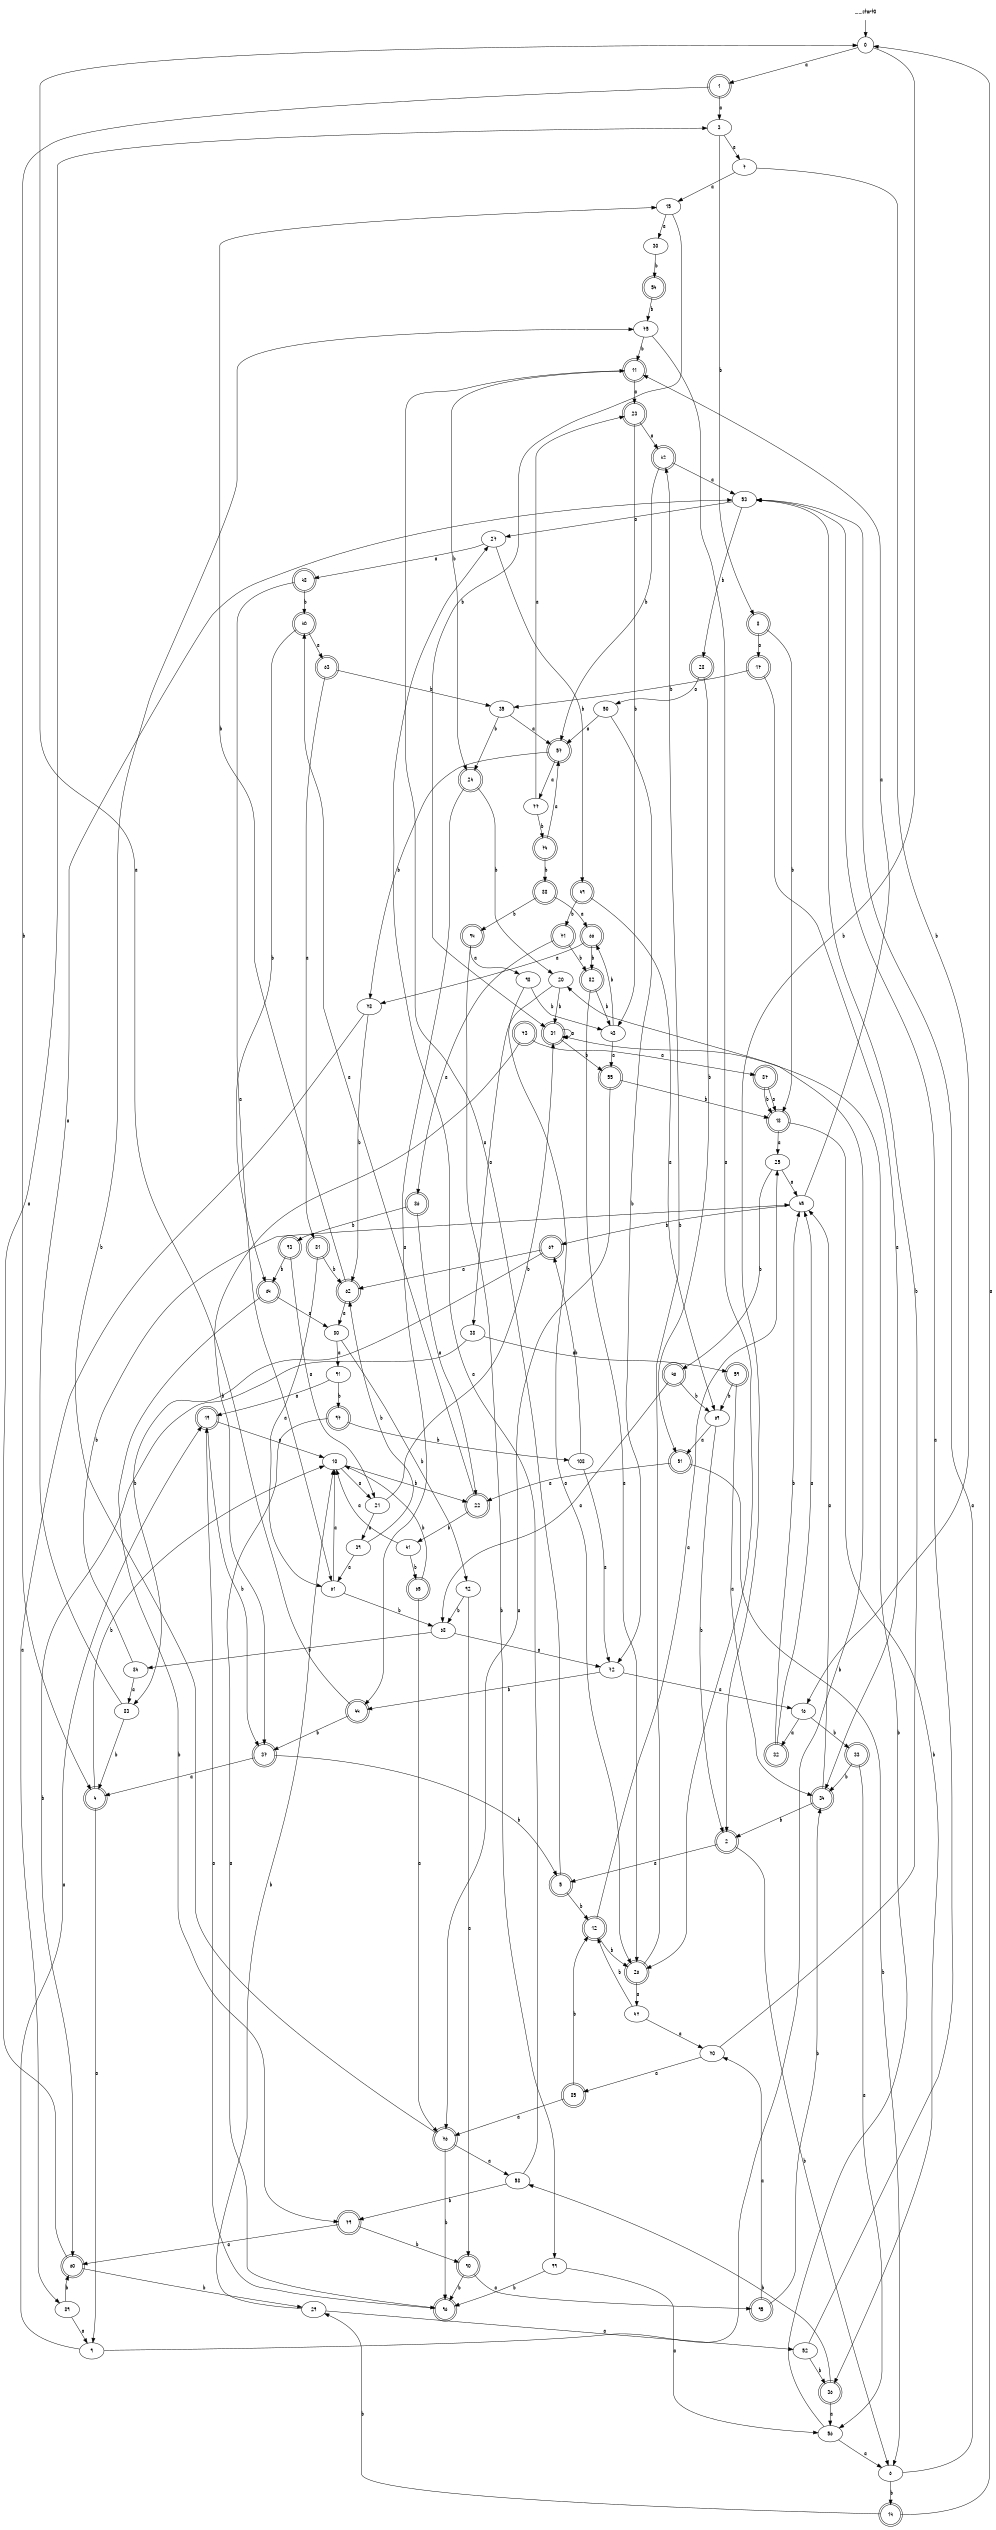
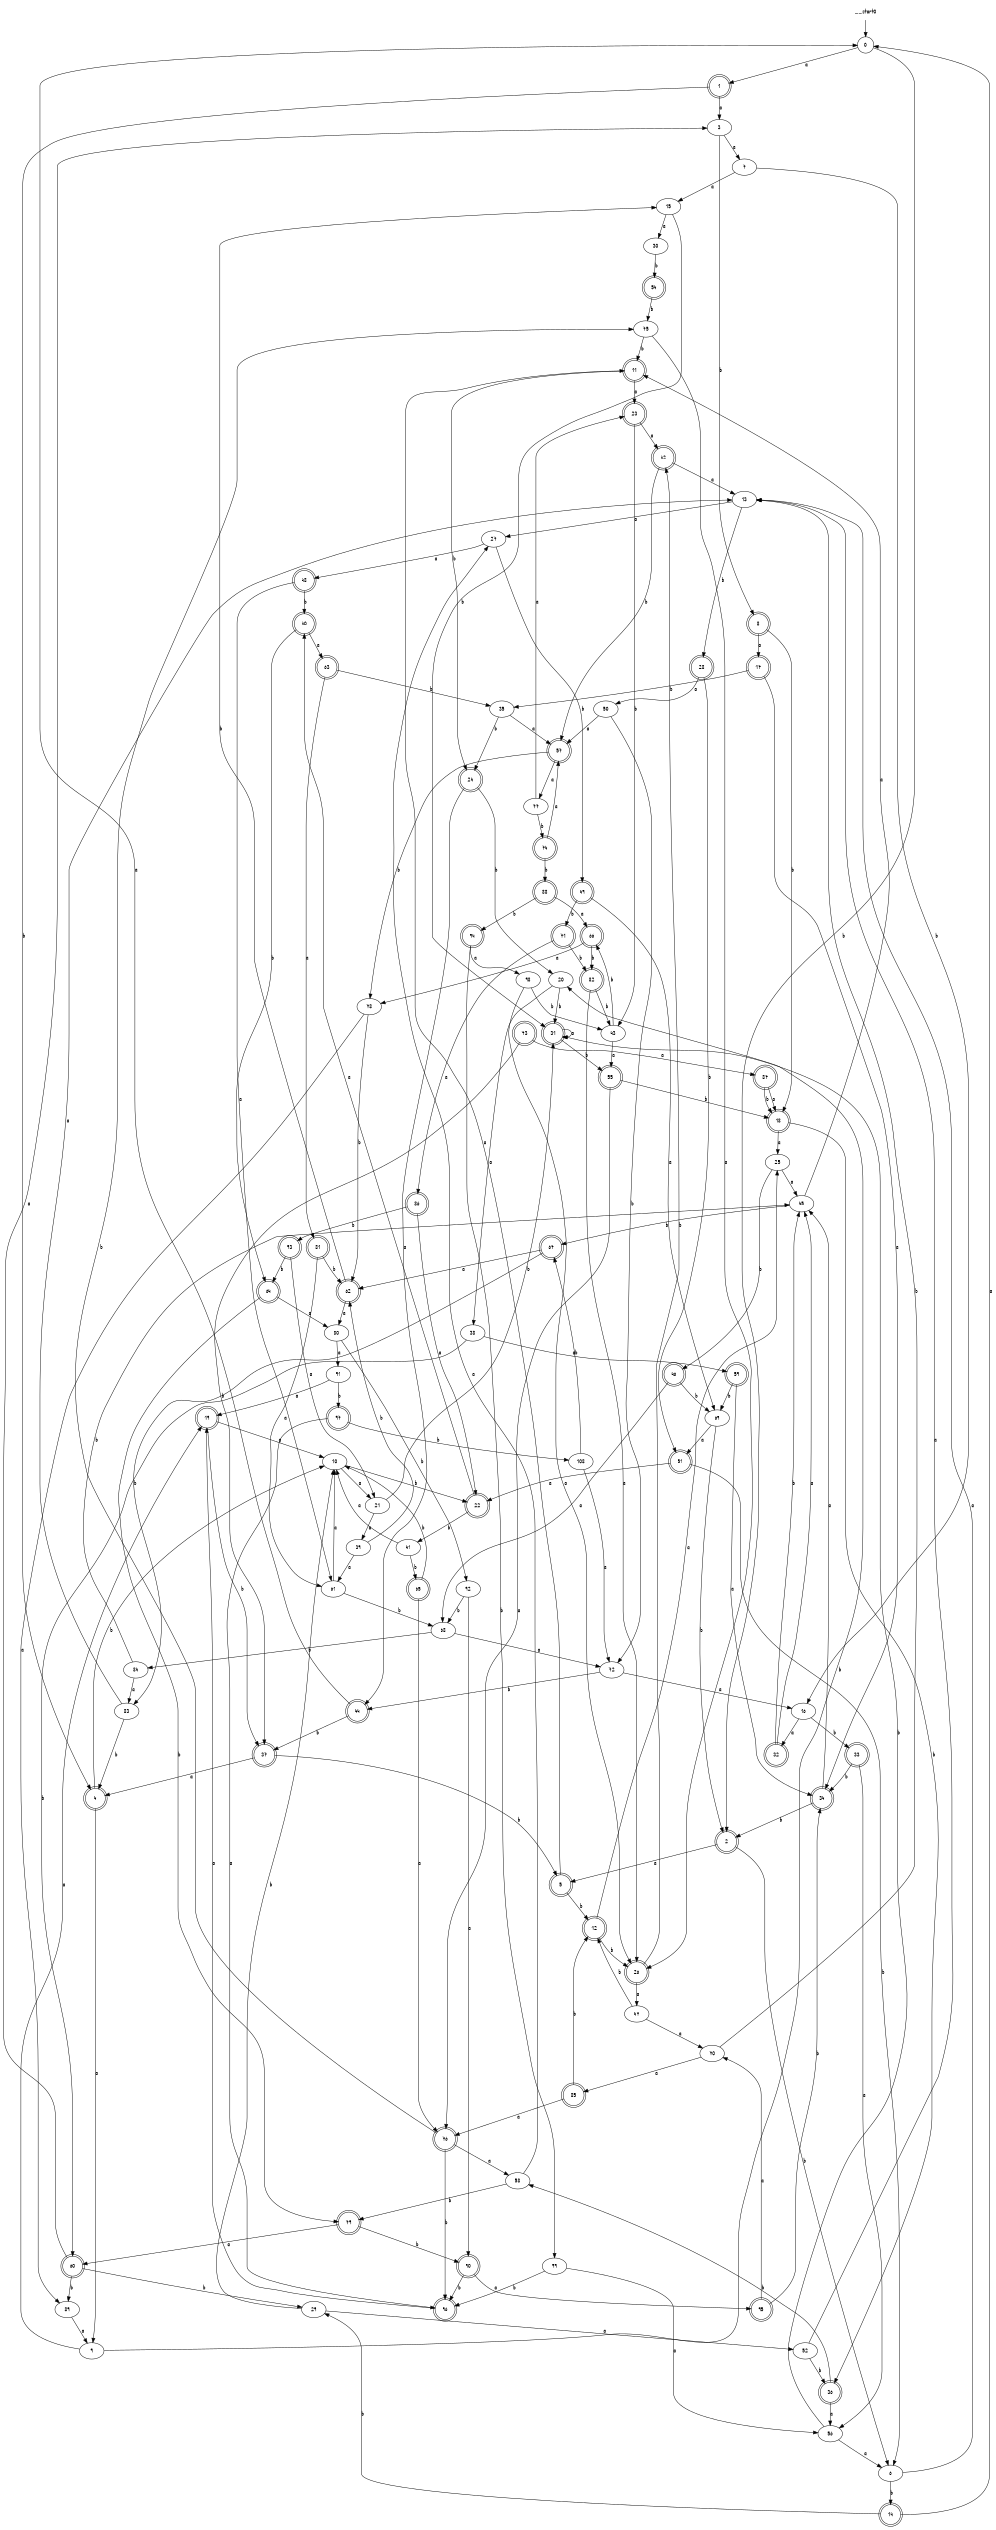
(744, 499) -> (744, 499)
(65, 2290) -> (70, 2286)
